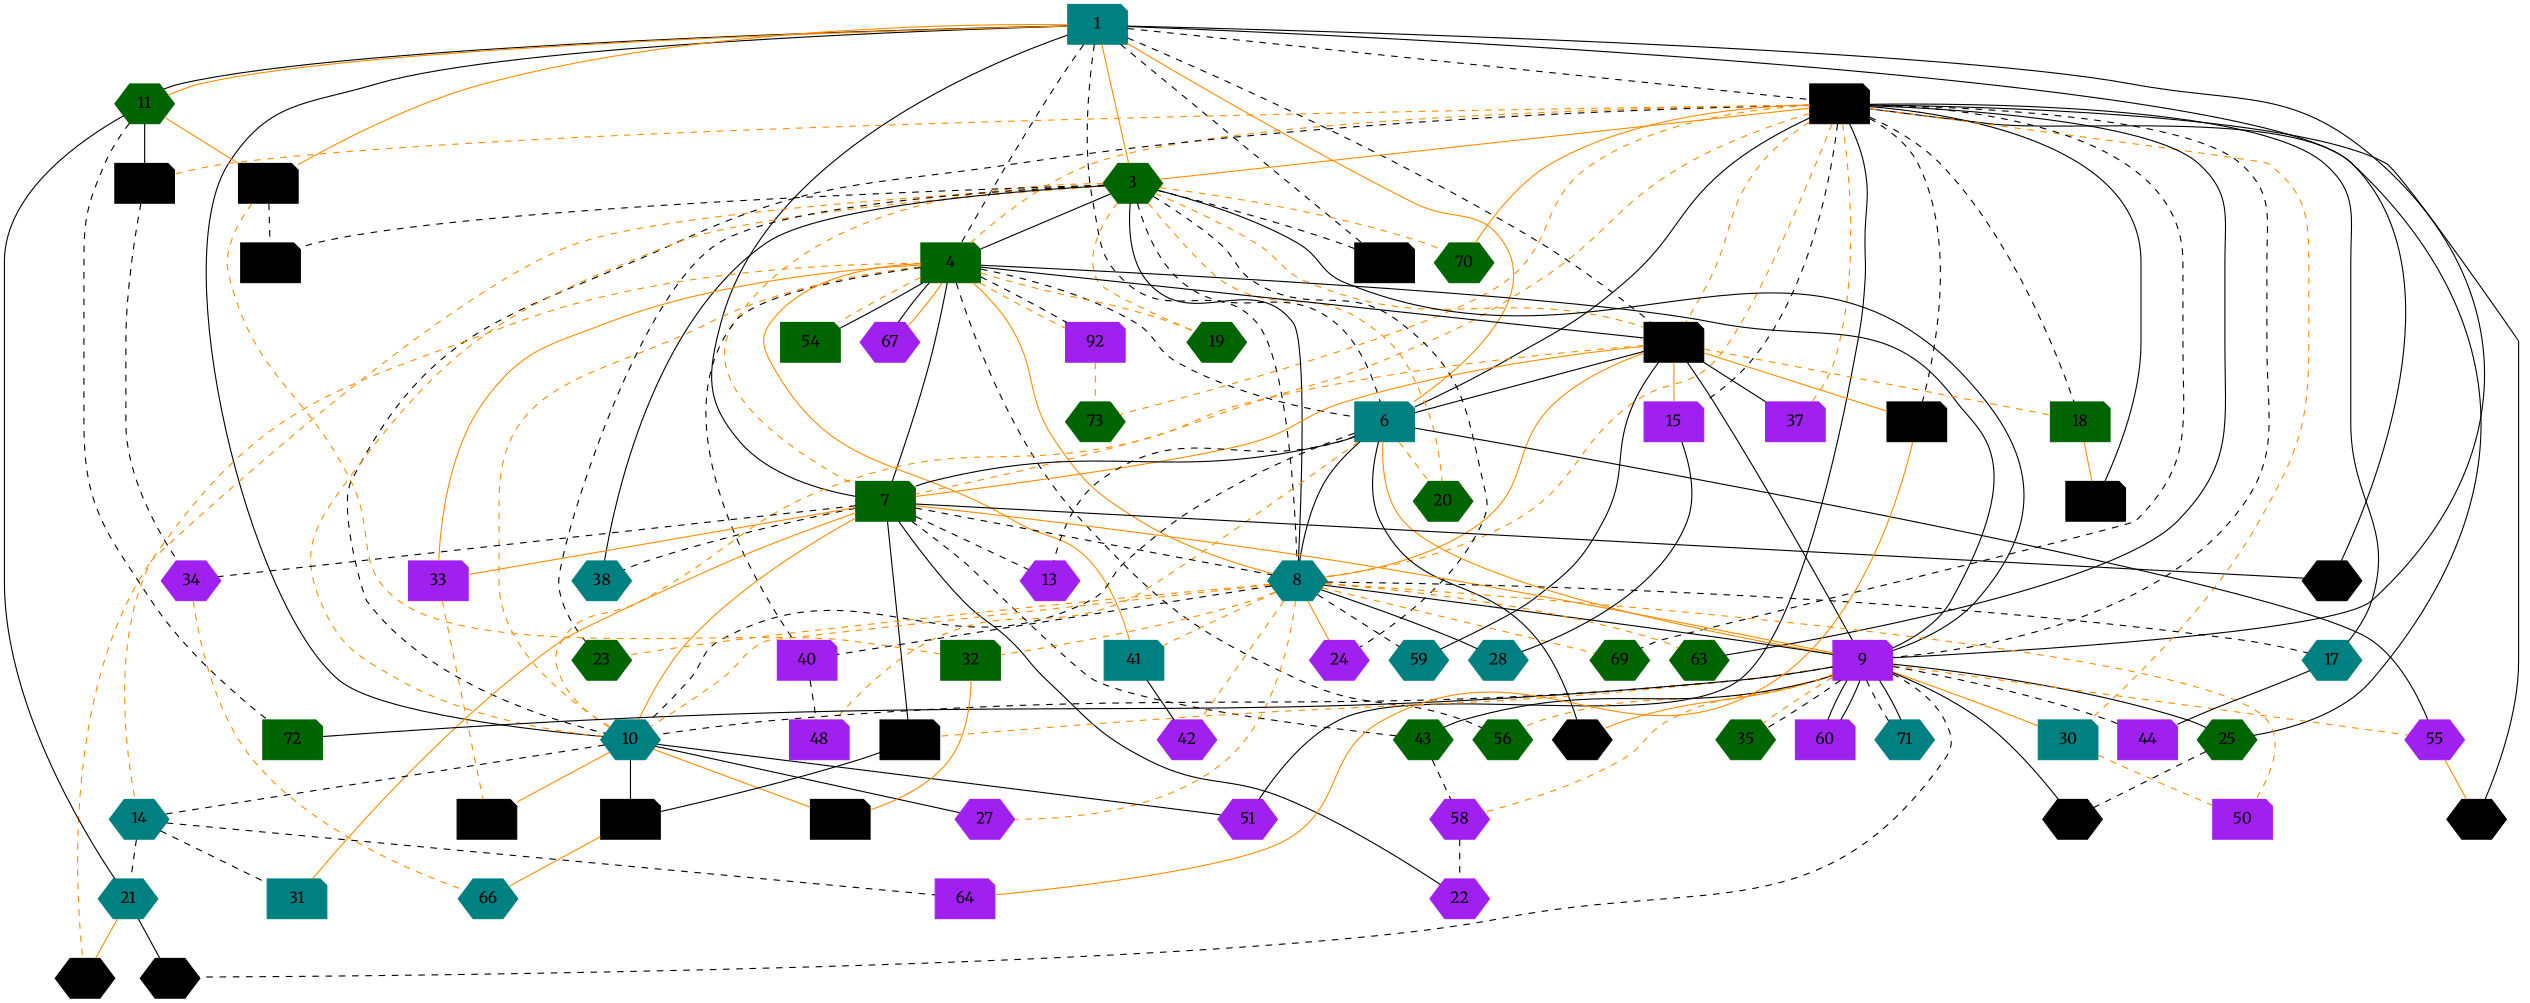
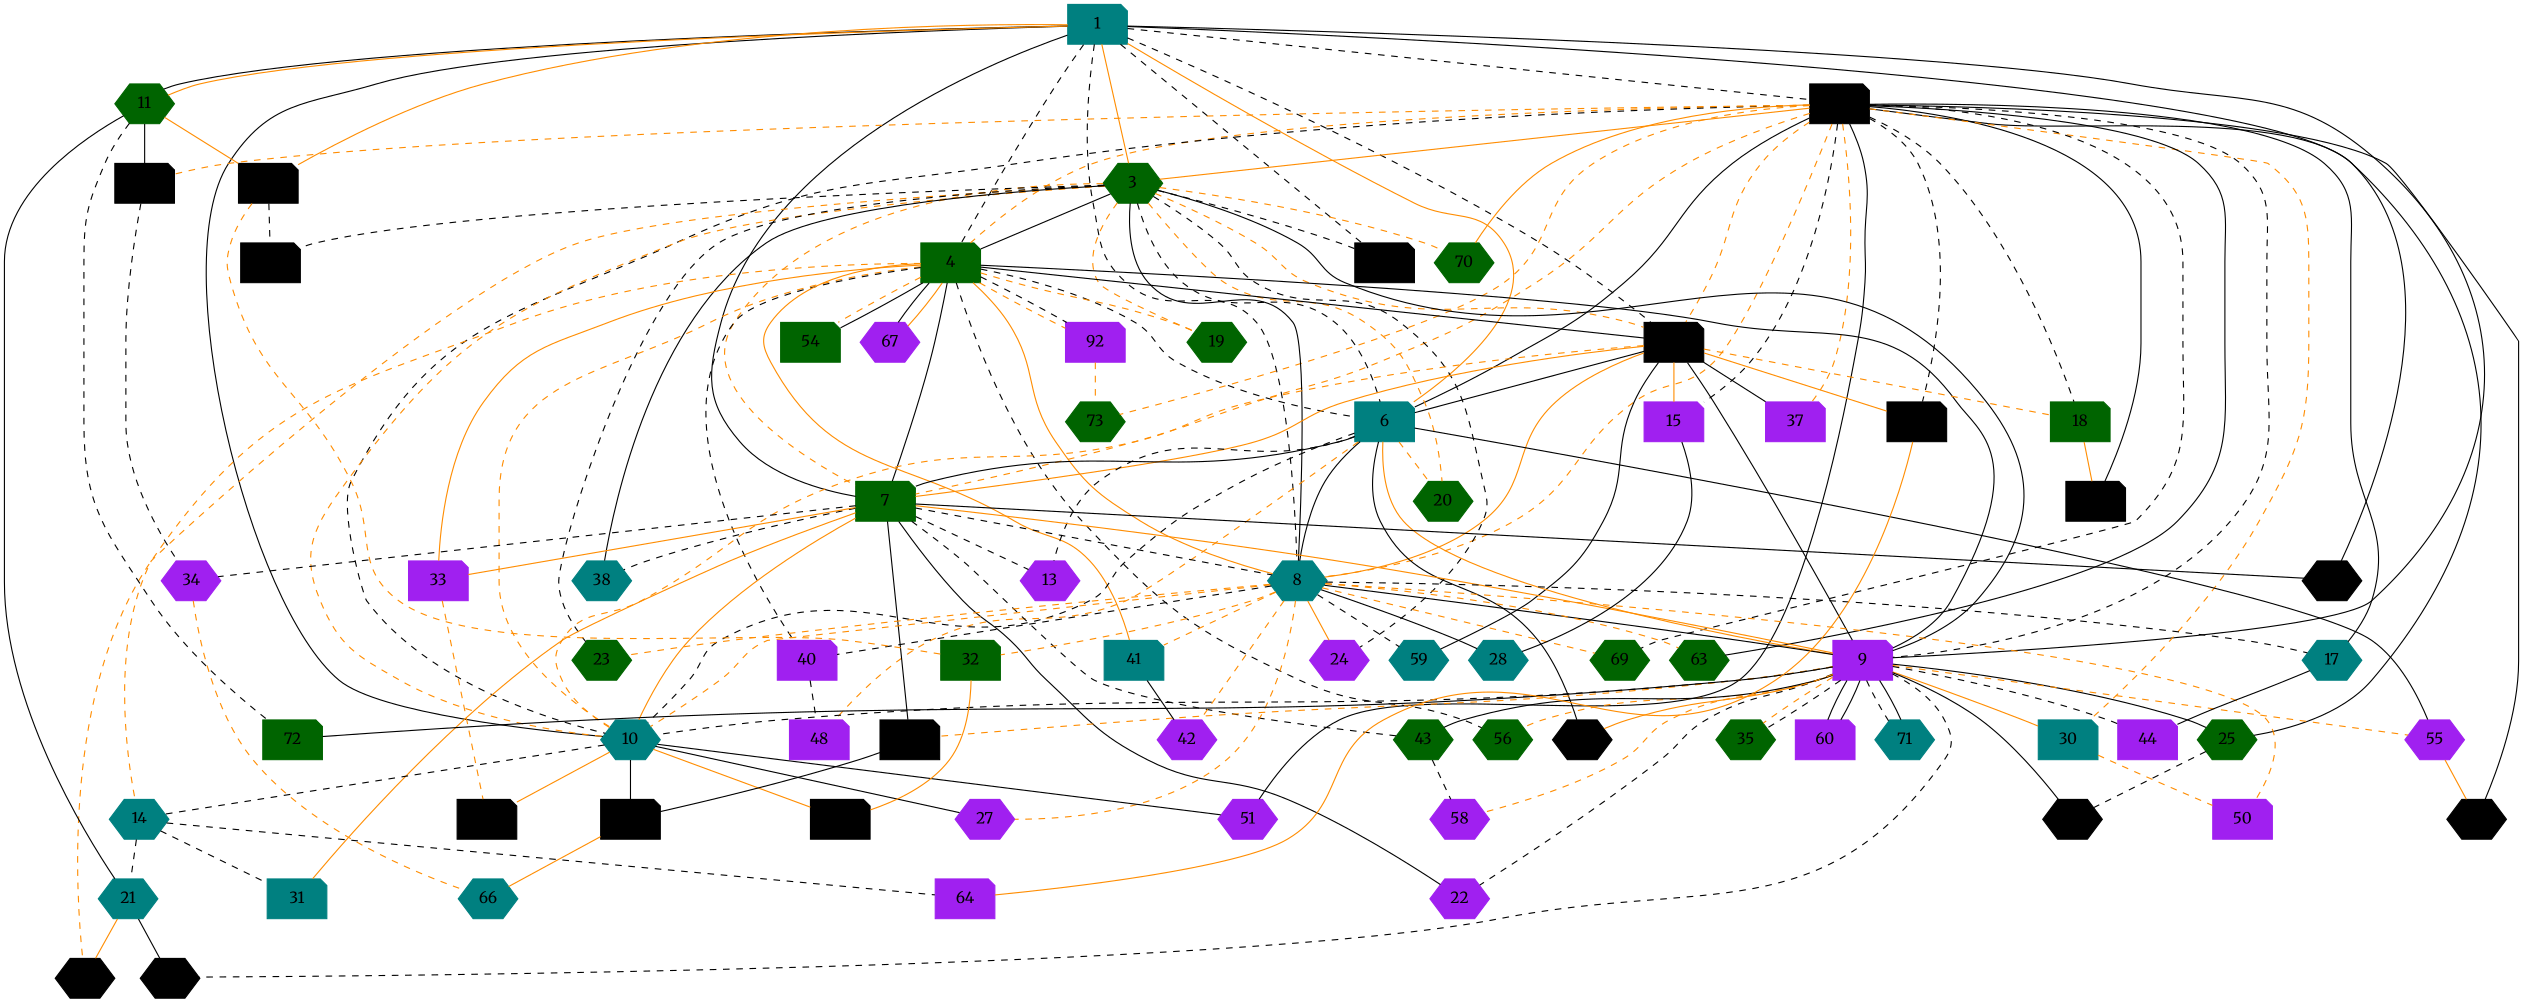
(1460, 859) -> (1651, 767)
